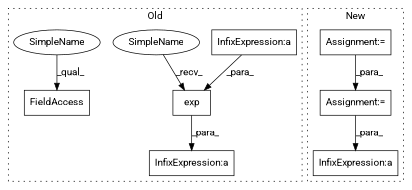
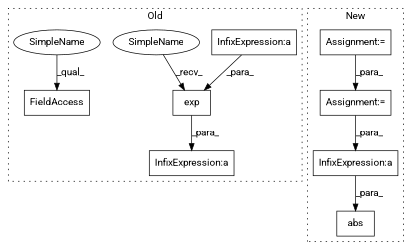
none -> (356, 224)
